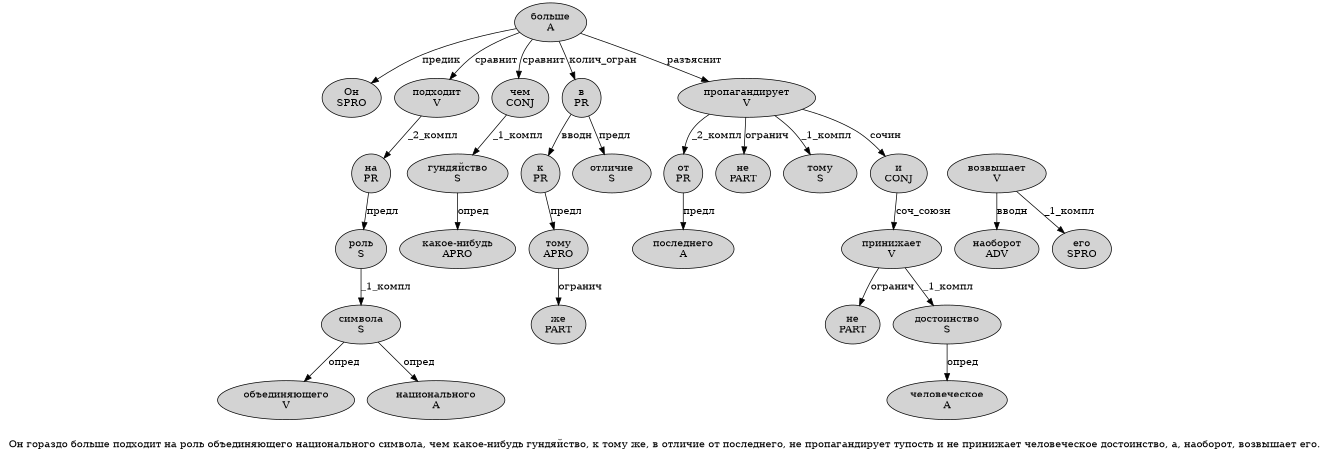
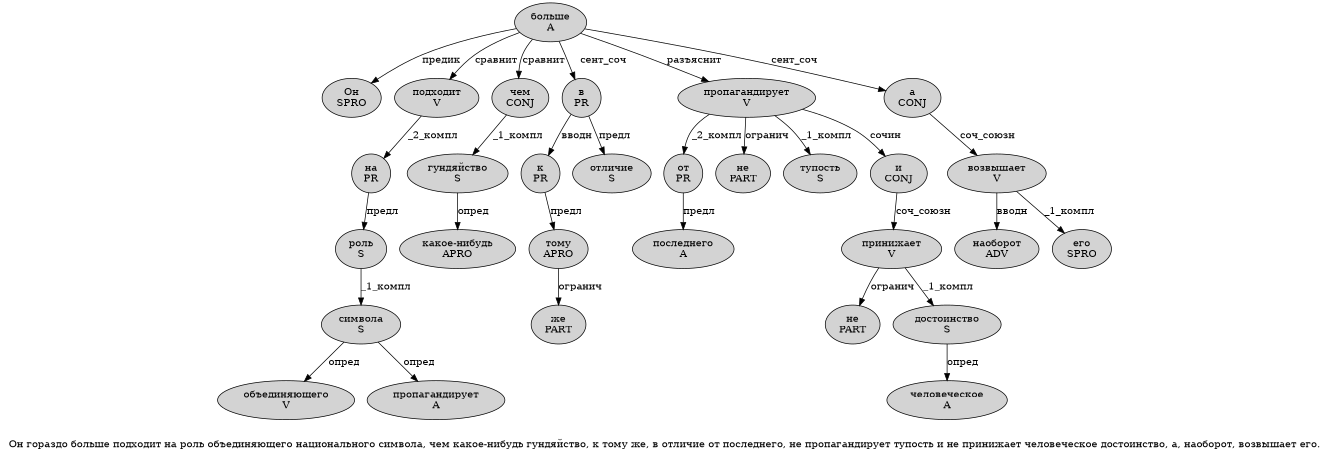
(603, 60) -> (603, 60)
none -> (913, 98)
(820, 173) -> (820, 173)
(436, 400) -> (436, 400)
